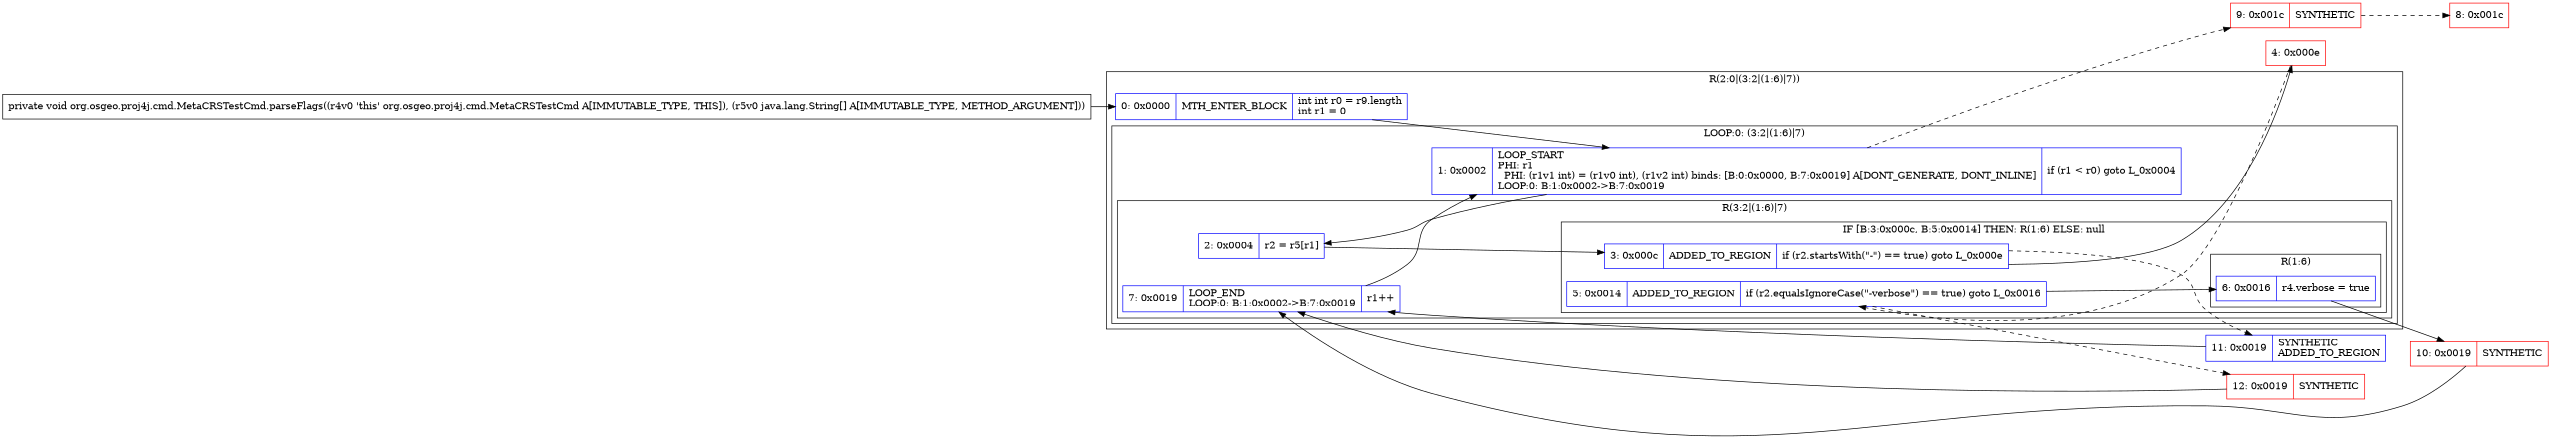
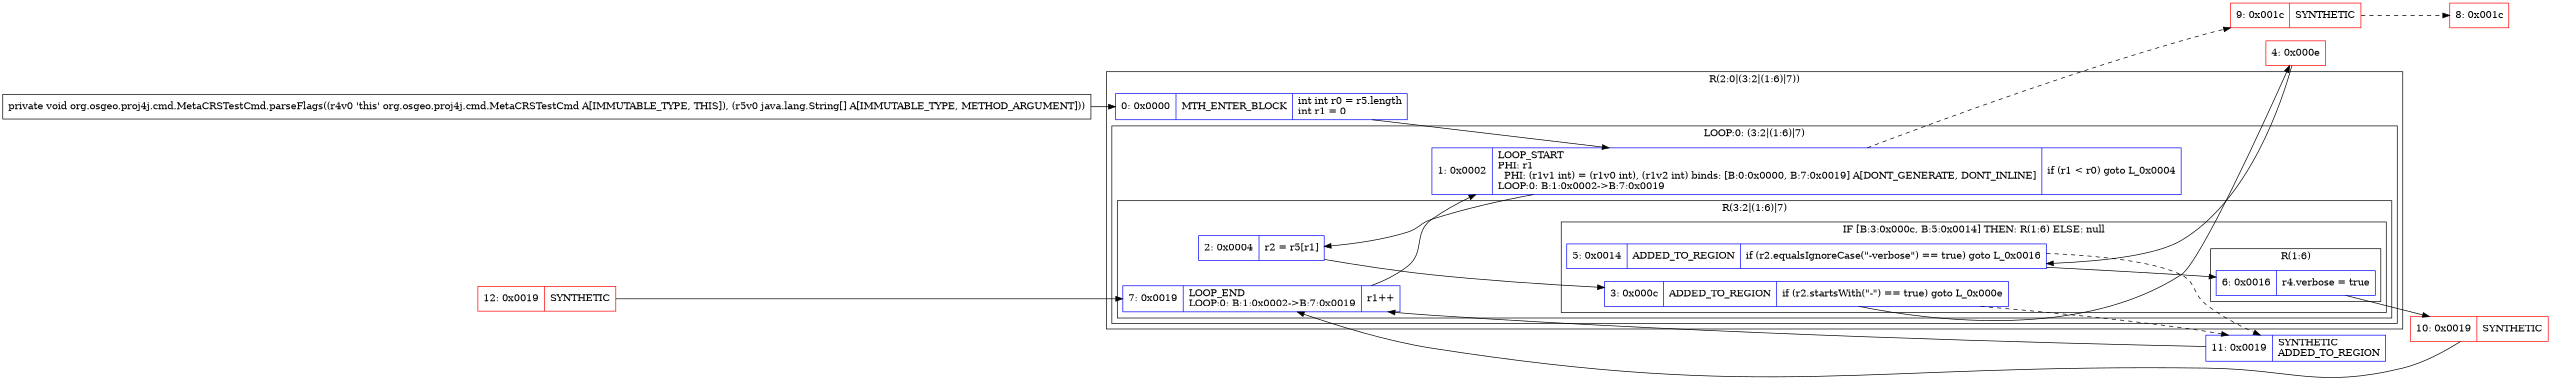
(1350, 101) -> (1350, 101)
(2143, 295) -> (2213, 215)
(2039, 338) -> (2161, 268)
